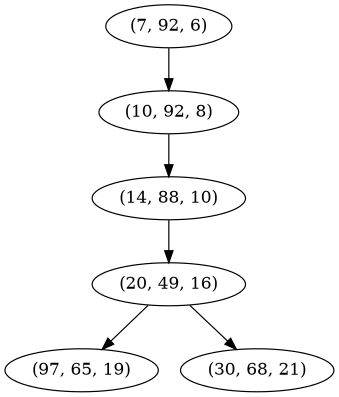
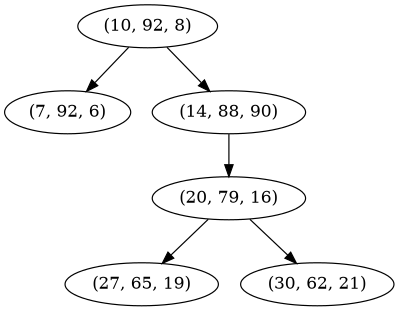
(169, 63) -> (112, 65)
(169, 198) -> (229, 112)
(169, 284) -> (229, 198)
(82, 370) -> (142, 284)
(257, 370) -> (317, 284)
